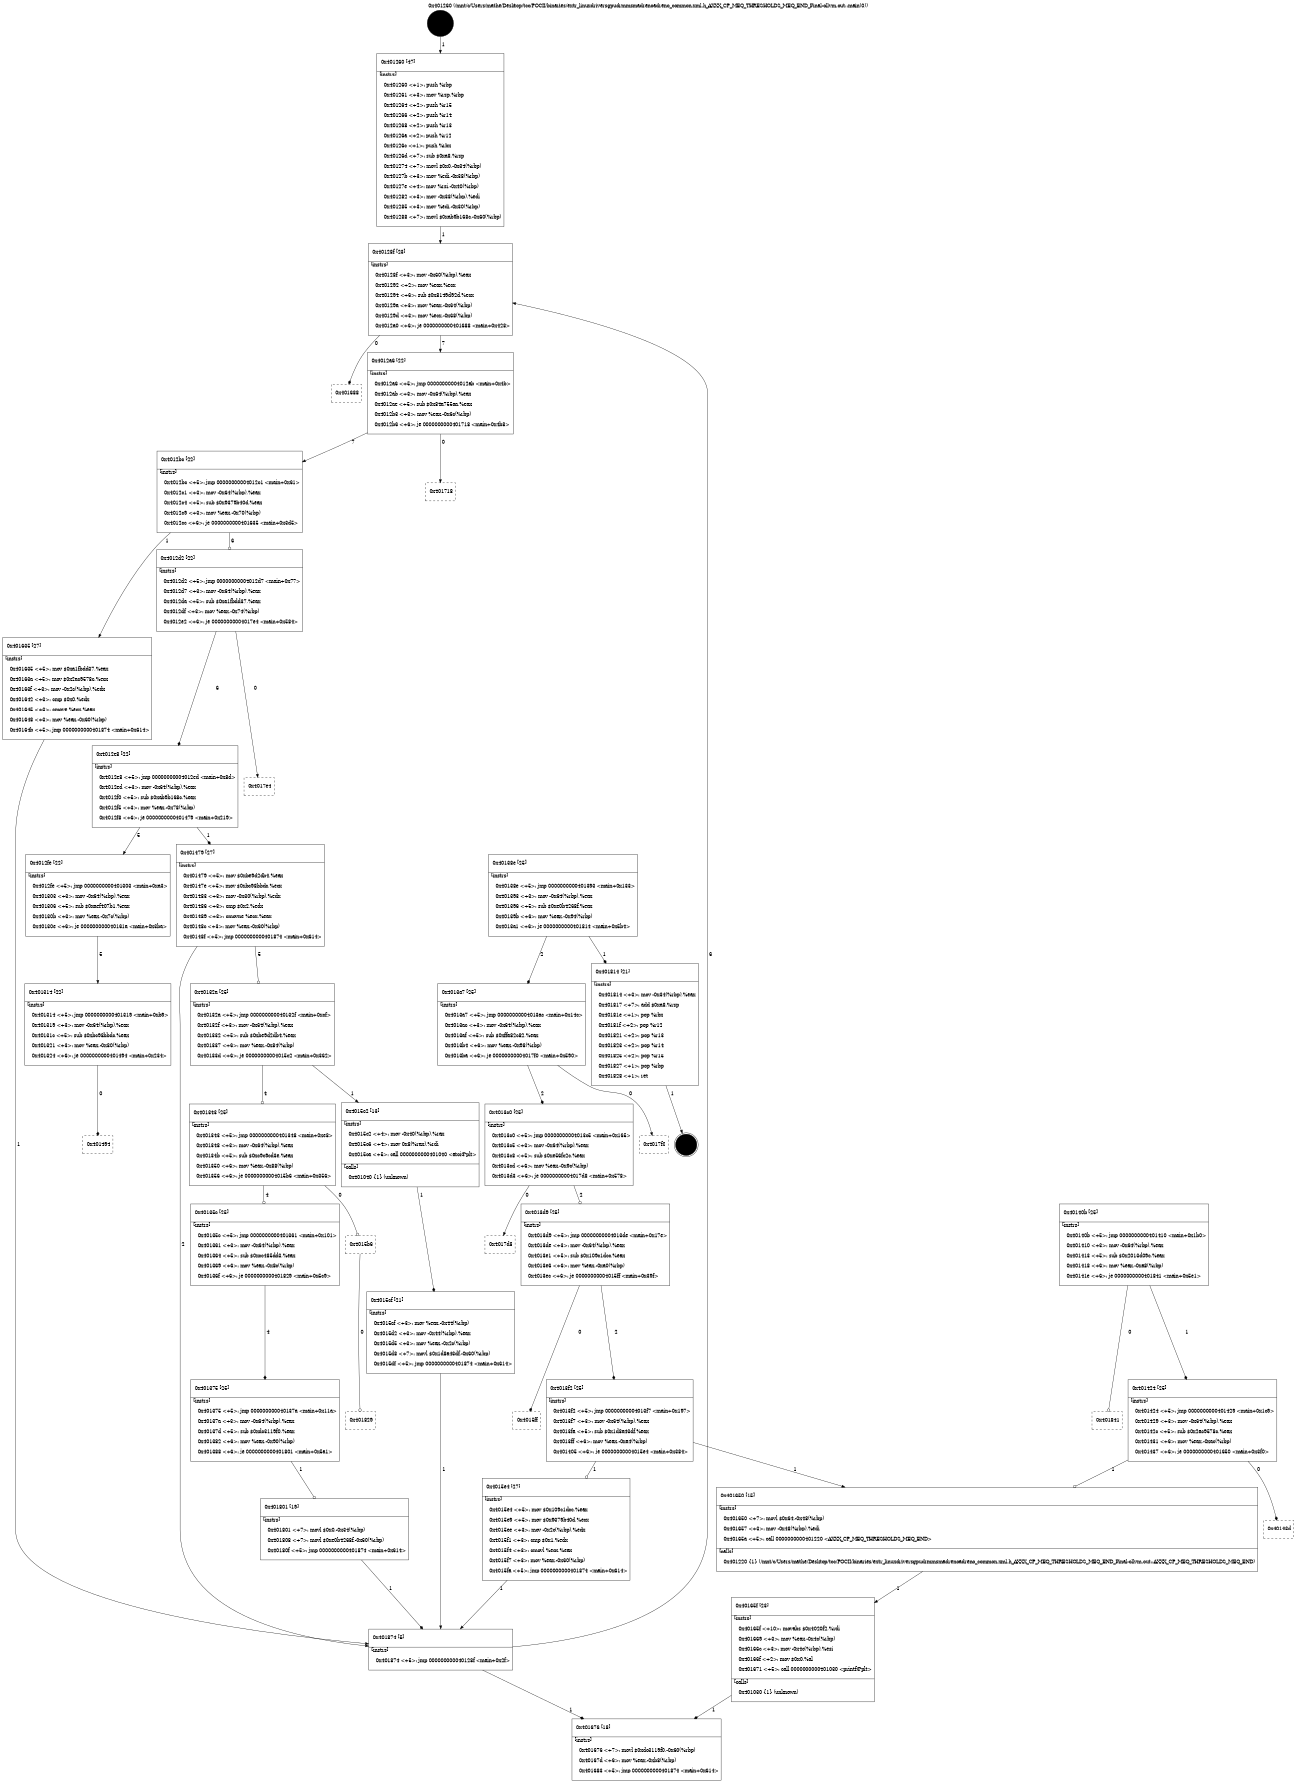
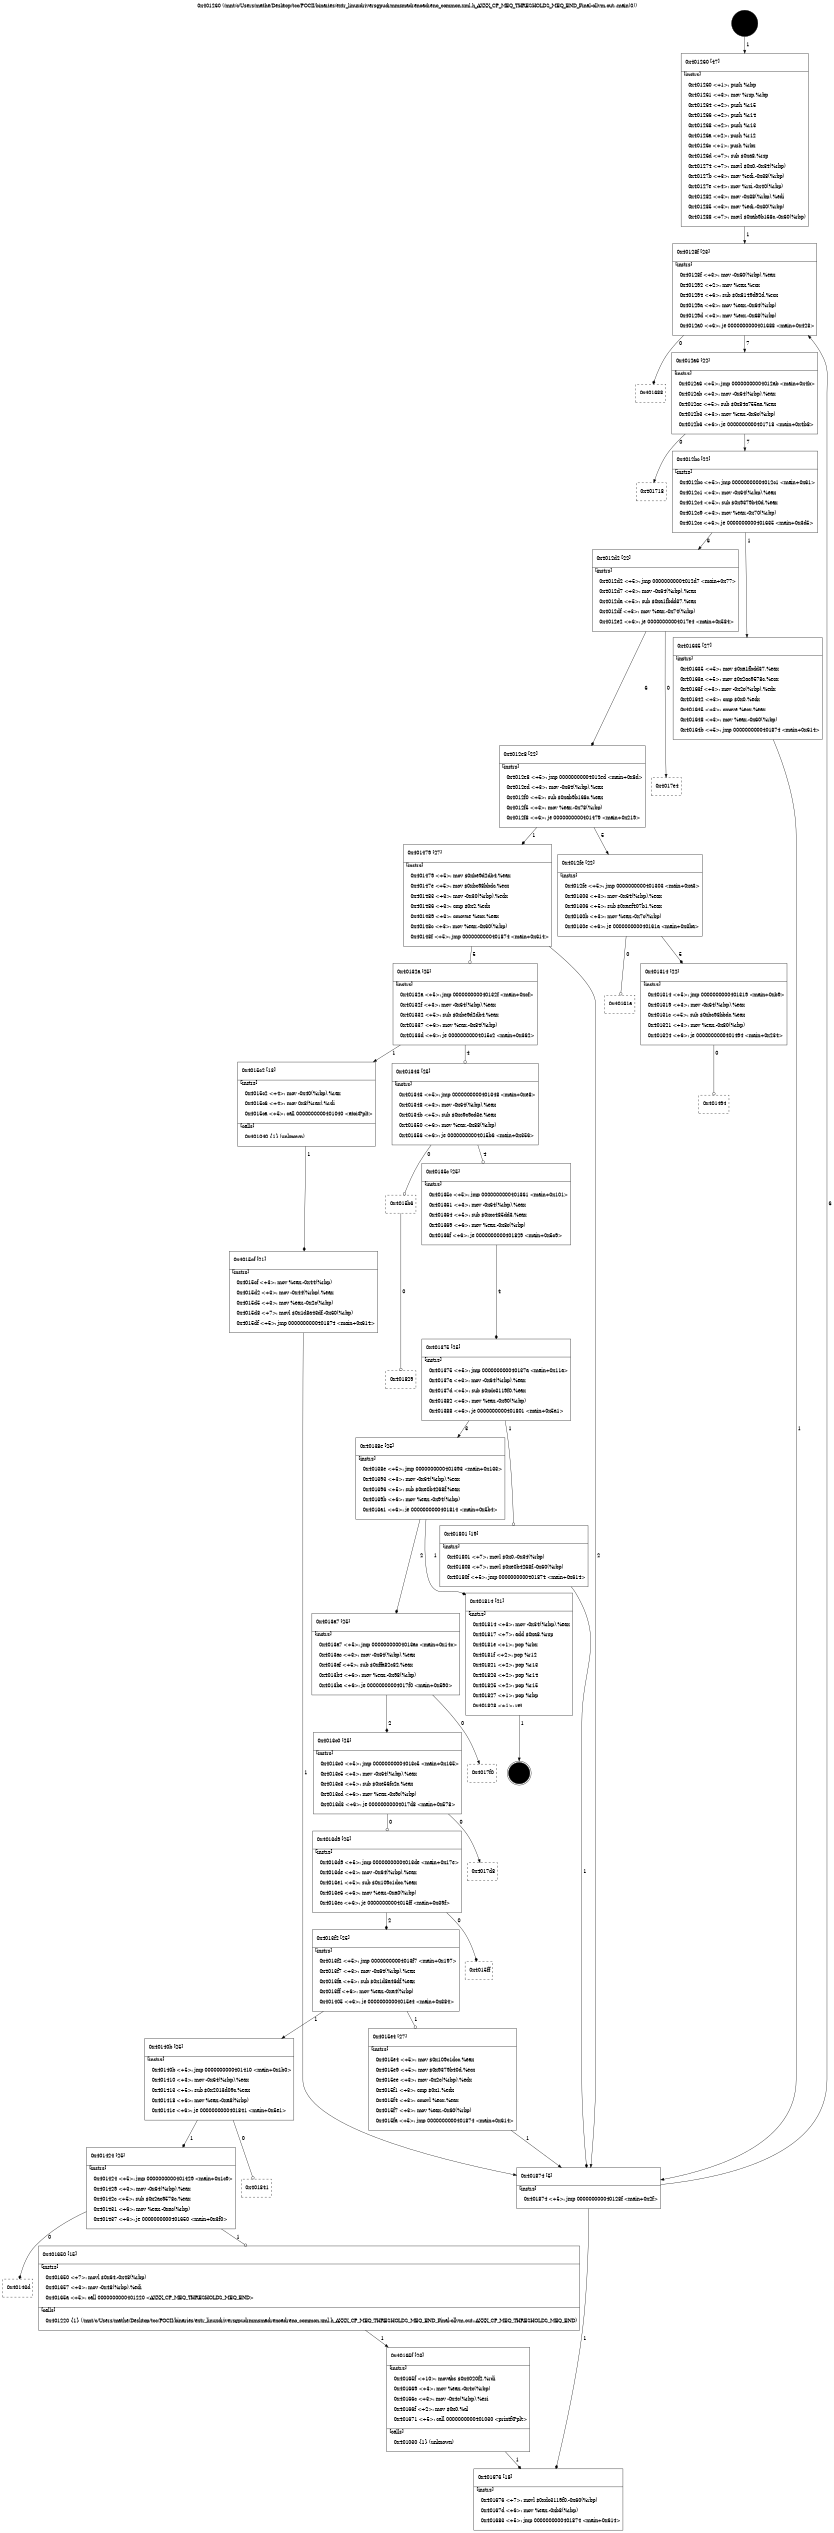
(230, 540) -> (706, 540)
(98, 958) -> (671, 948)
none -> (620, 1004)
(98, 1099) -> (714, 1069)
(580, 1195) -> (390, 1822)
none -> (464, 1428)
(768, 1464) -> (305, 2023)
